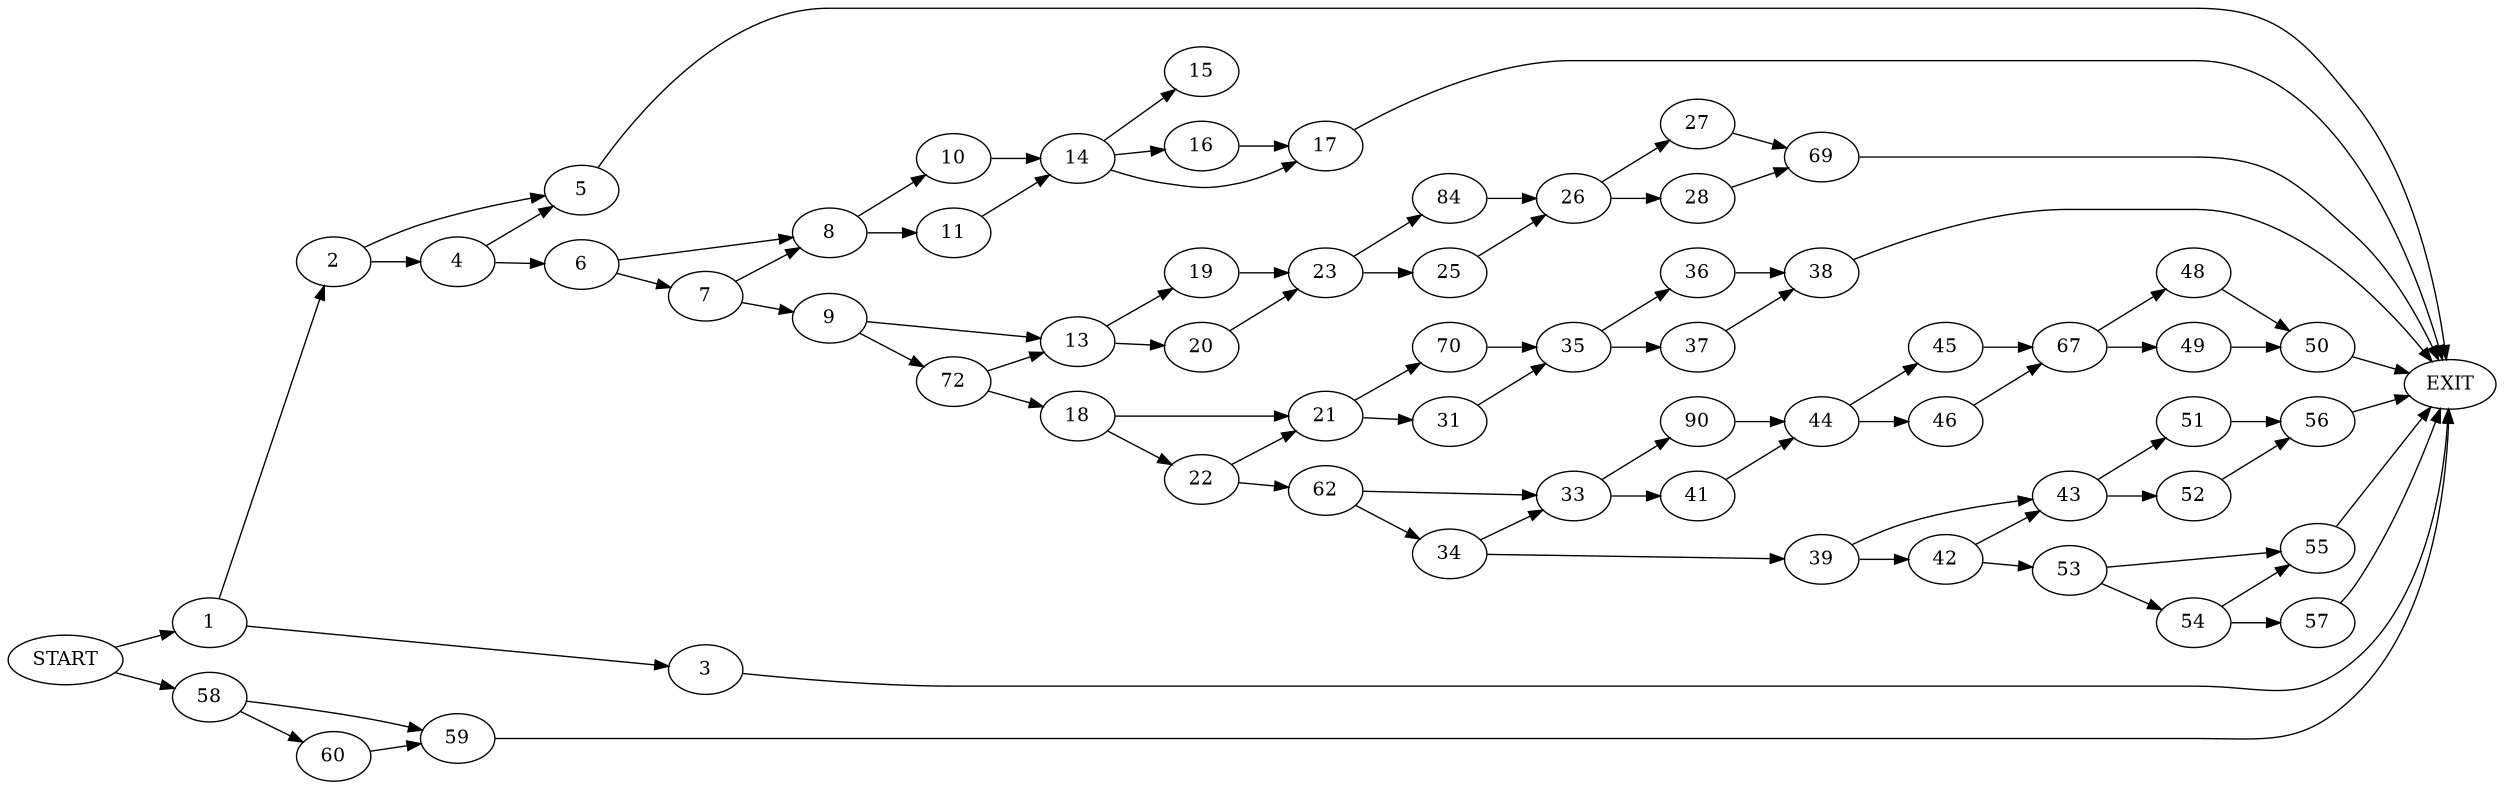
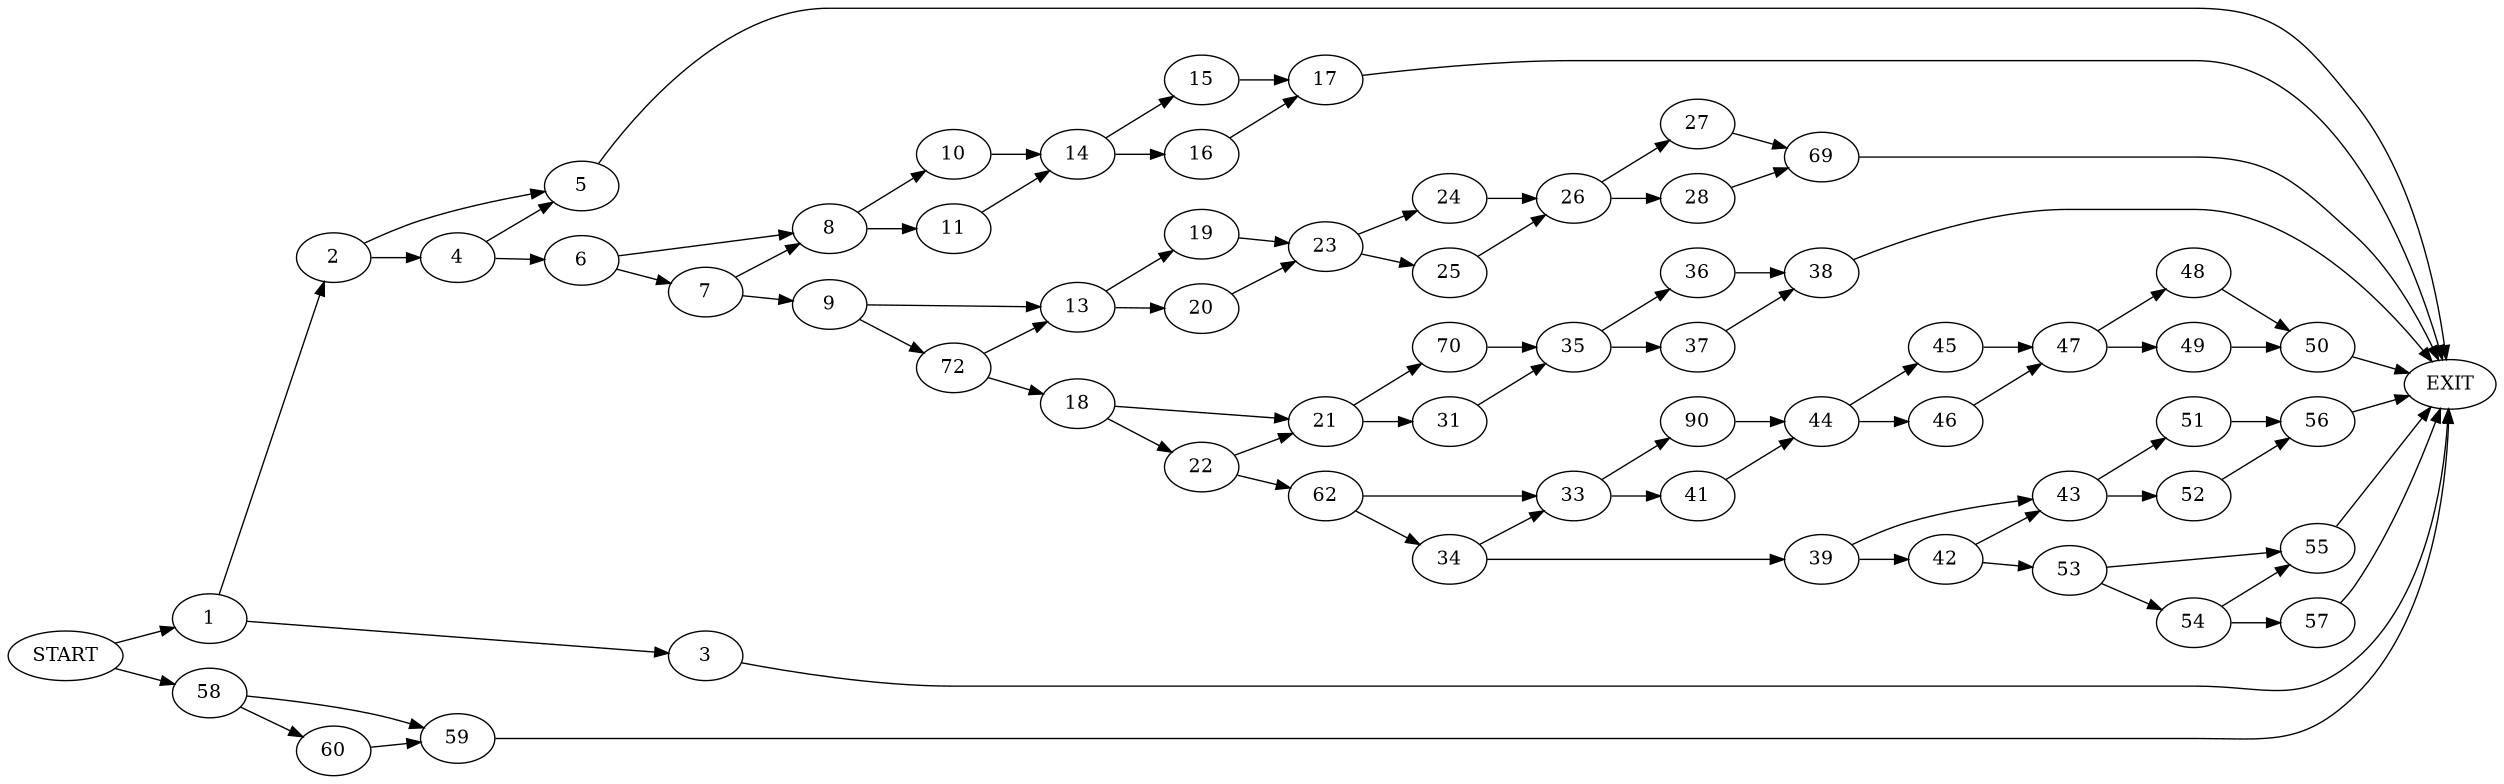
(1198, 187) -> (1257, 80)
(1450, 198) -> (1450, 198)
(2070, 347) -> (2070, 347)
